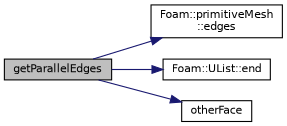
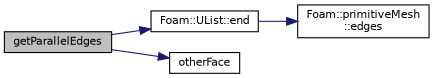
(122, 50) -> (272, 21)
